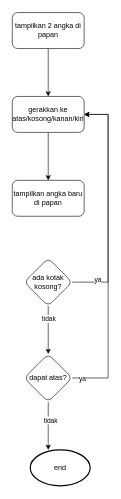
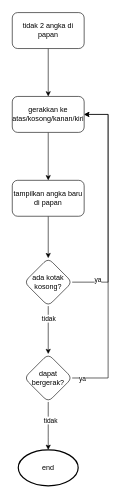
(48, 30) -> (48, 30)
none -> (48, 252)
(48, 378) -> (48, 378)
(60, 468) -> (48, 468)
